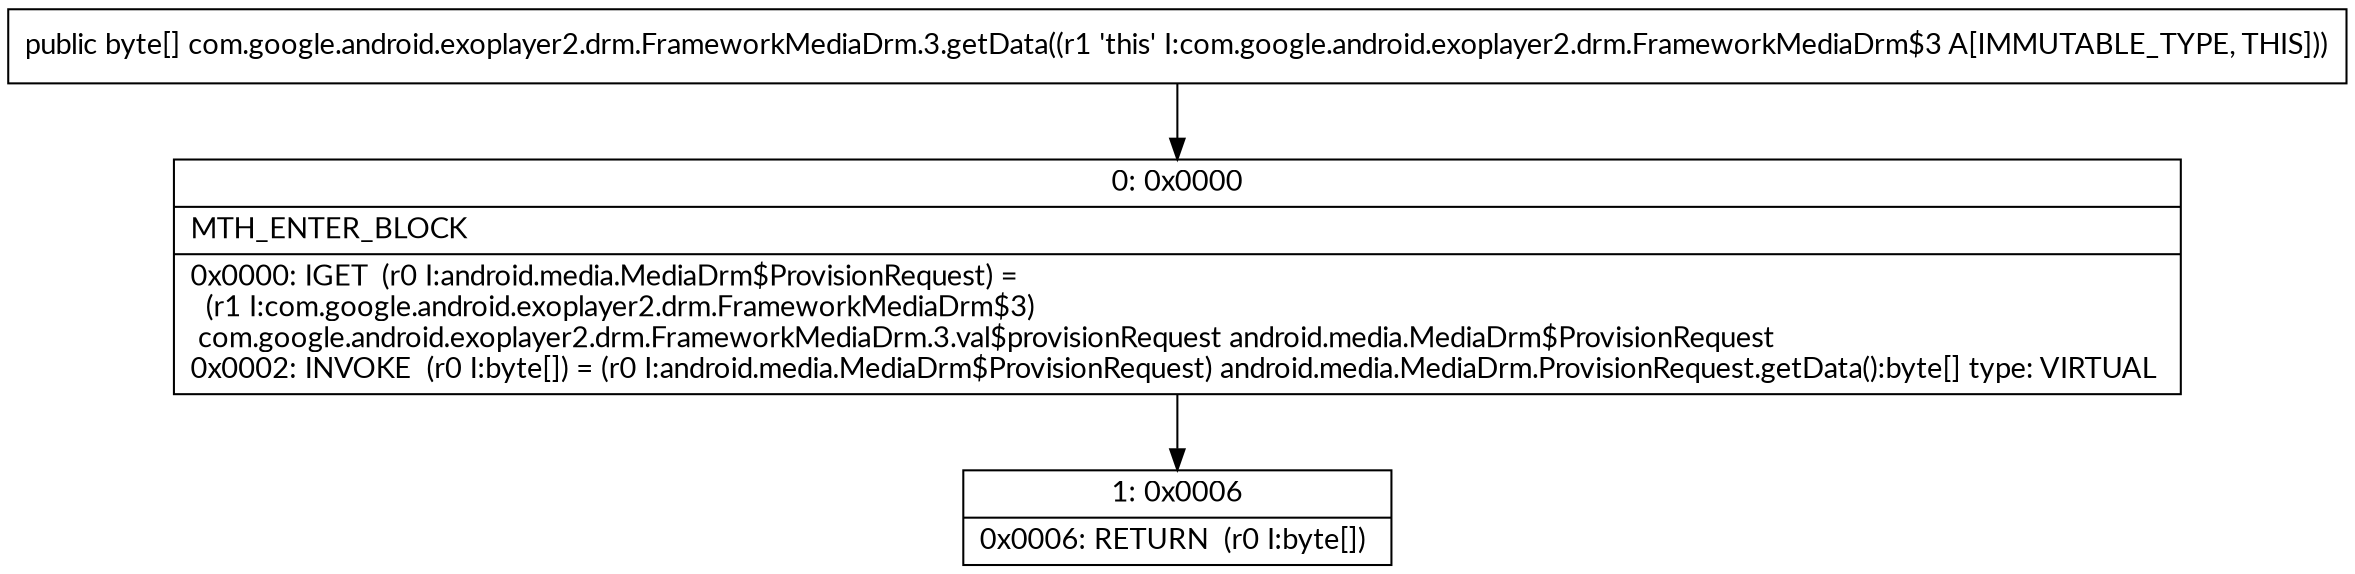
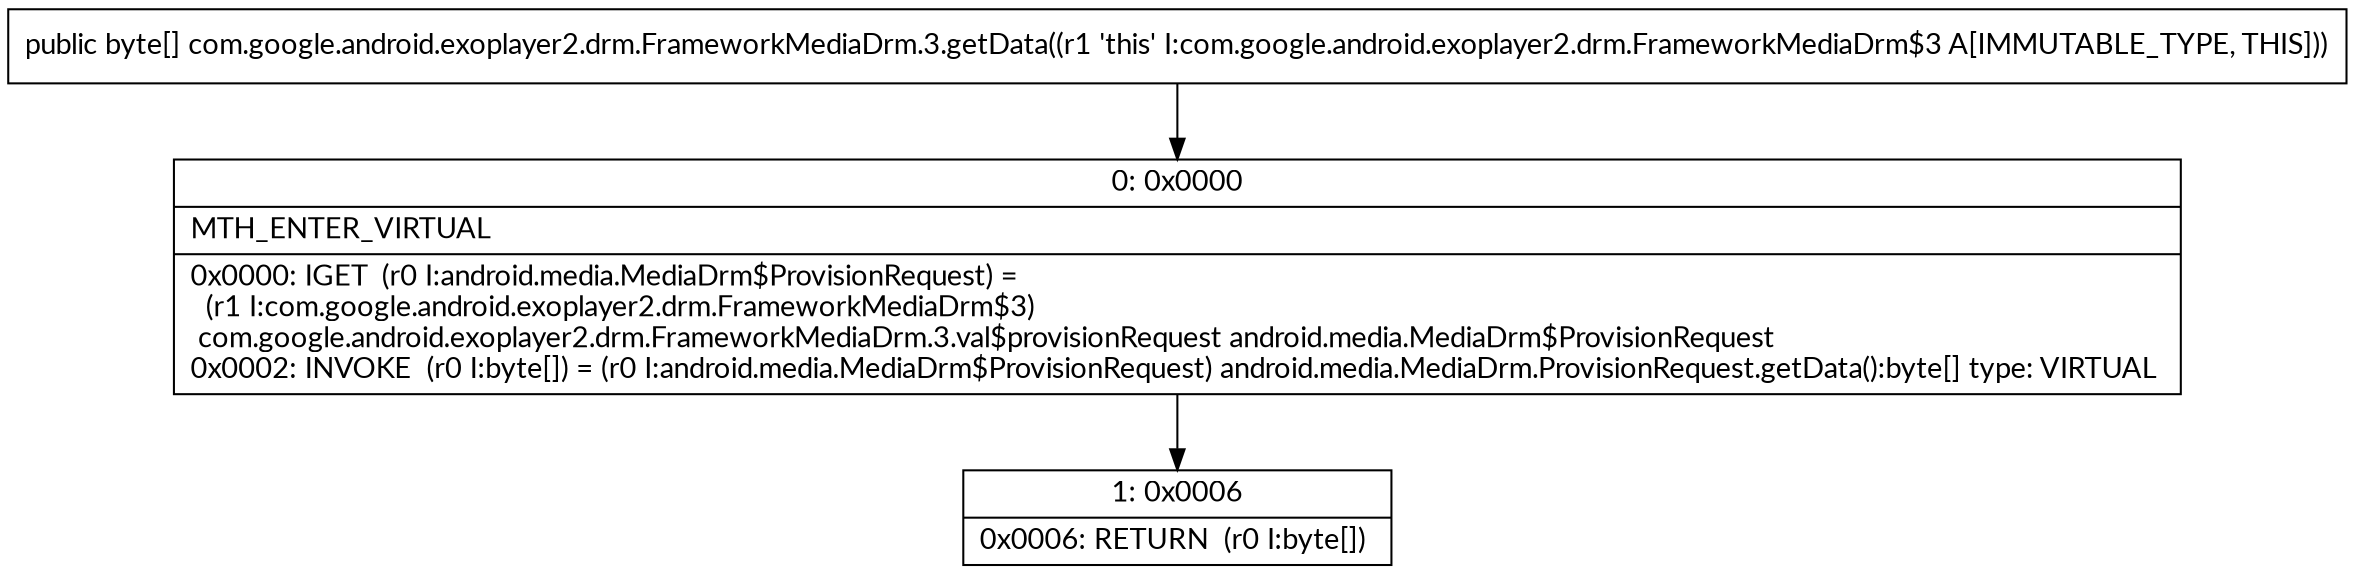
(329, 230) -> (342, 230)
